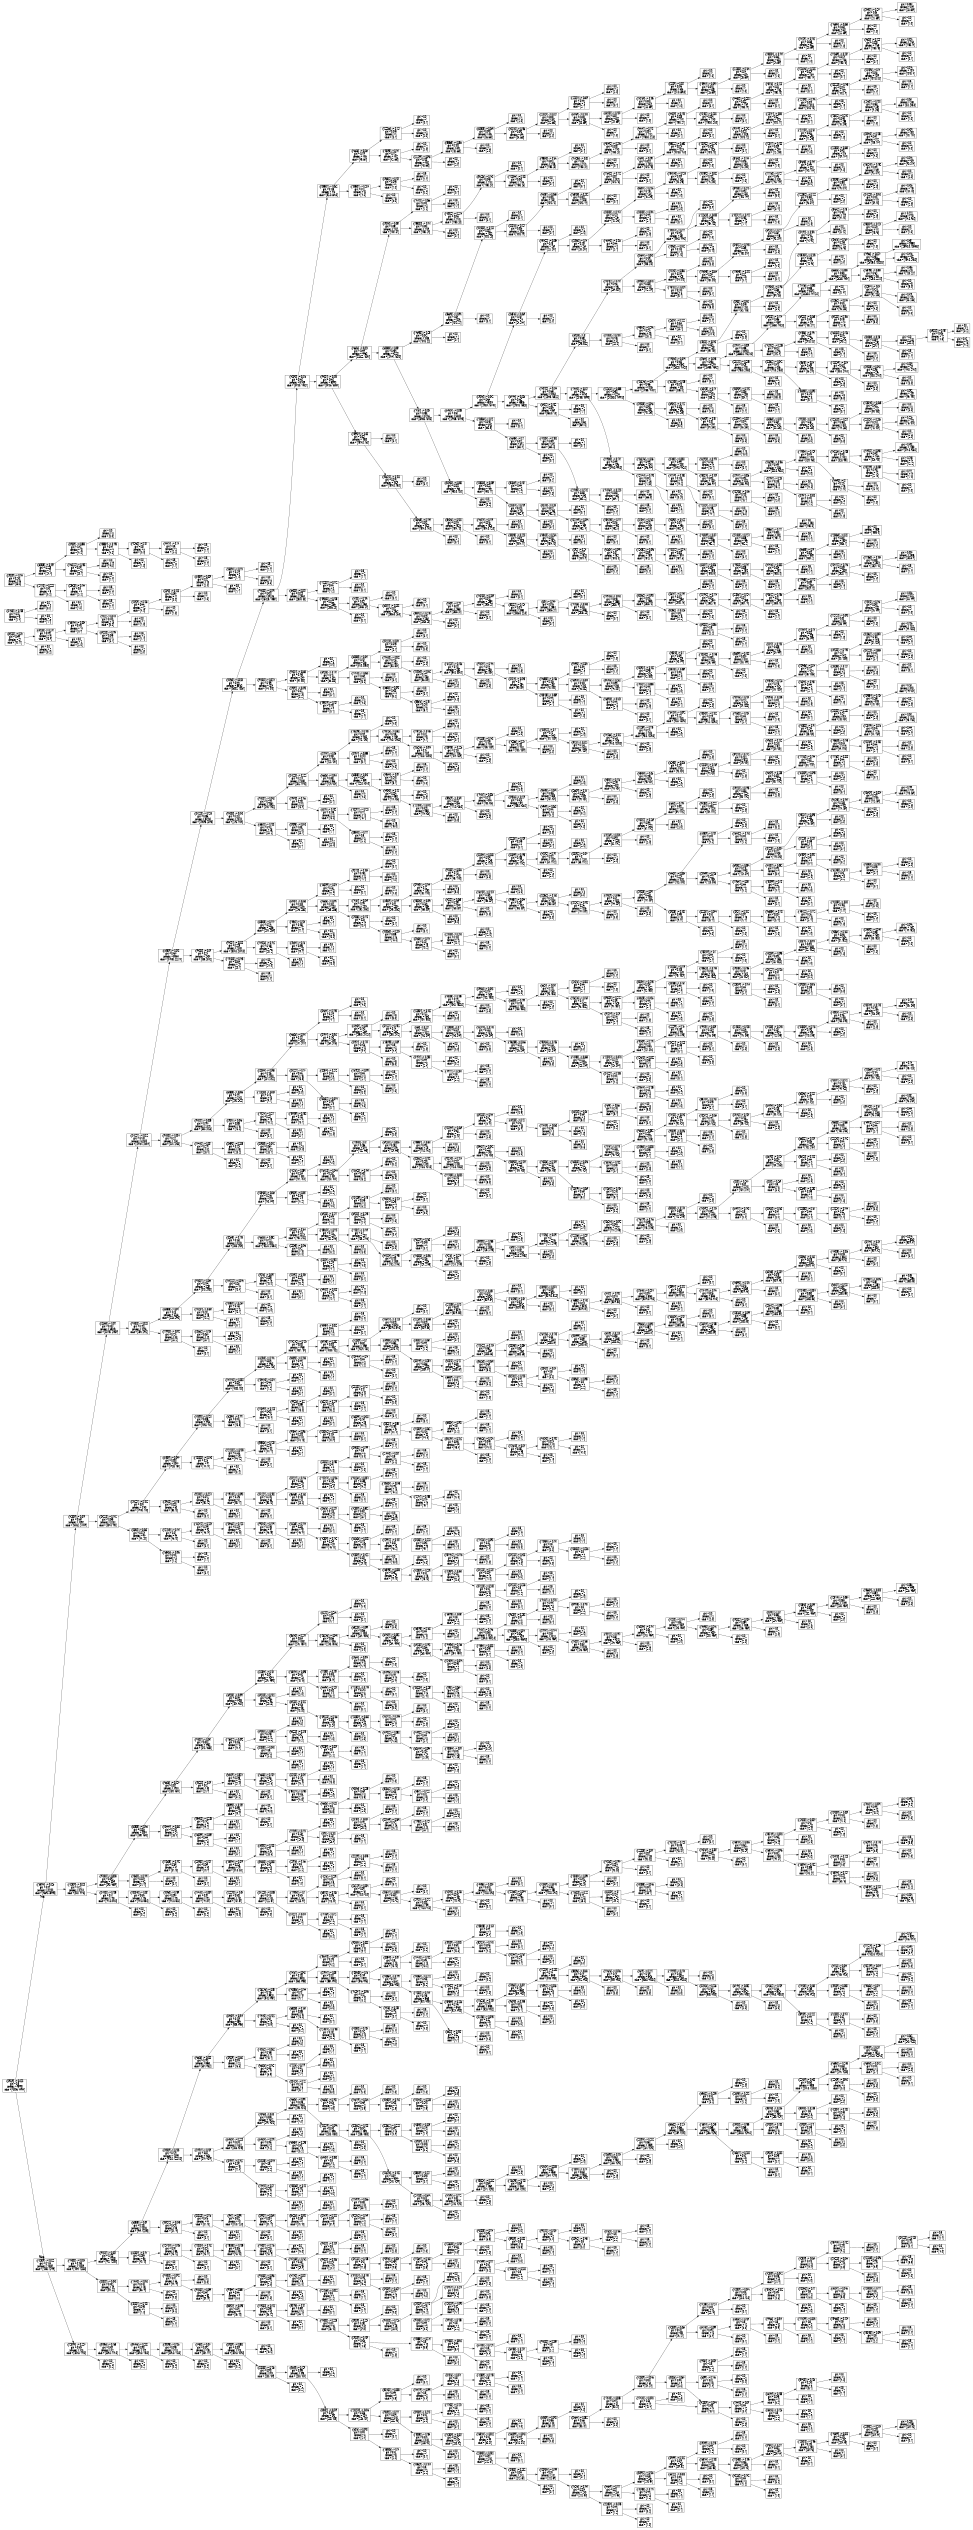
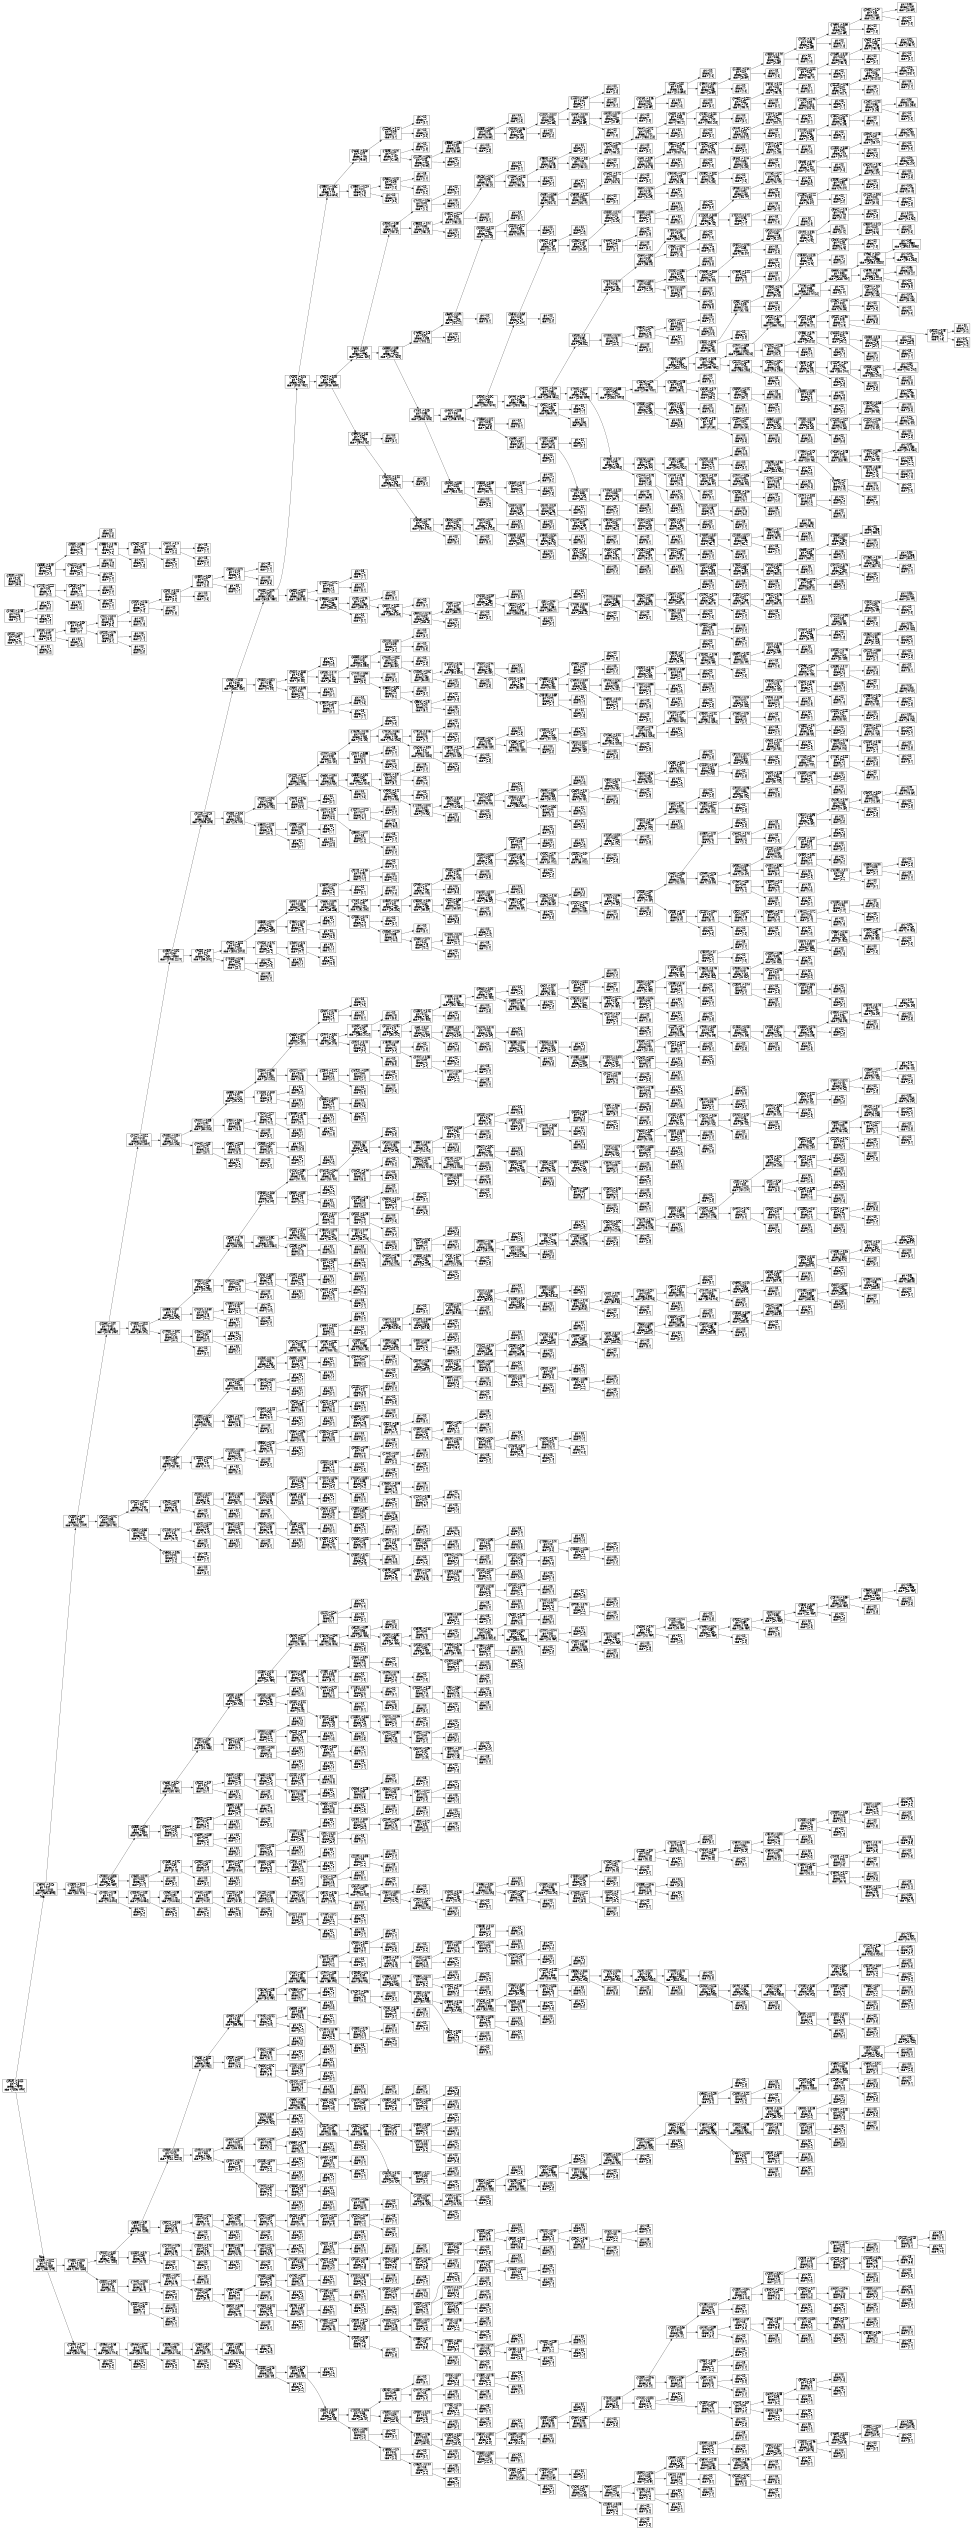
(921, 338) -> (887, 330)
(708, 423) -> (708, 423)
(29, 575) -> none
(108, 621) -> (108, 621)
(579, 669) -> (579, 669)
(328, 814) -> (328, 814)
(839, 875) -> (839, 875)
(612, 1019) -> (612, 1019)
(563, 1123) -> (547, 1121)
(548, 1373) -> (548, 1373)
(468, 1444) -> none
none -> (312, 1483)
none -> (374, 1485)
(281, 1499) -> (284, 1513)
(185, 1503) -> none
(343, 1514) -> (345, 1512)
none -> (405, 1545)
(436, 1568) -> none
(468, 1583) -> none
(855, 1991) -> none
none -> (343, 2034)
none -> (281, 2070)
(789, 2129) -> none
(889, 2253) -> (872, 2240)
none -> (312, 2264)
none -> (790, 2294)
none -> (218, 2302)
none -> (405, 2325)
(389, 2343) -> (405, 2334)
(693, 2394) -> (691, 2375)
none -> (563, 2422)
